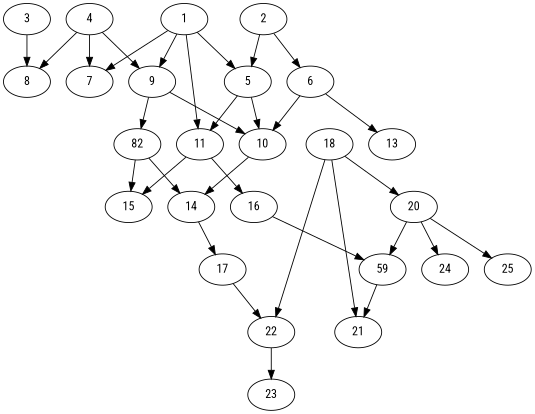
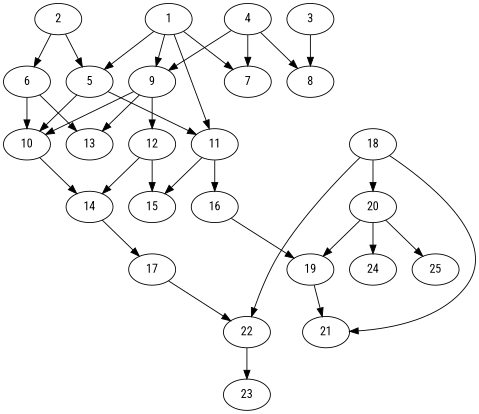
none -> (124, 110)
(137, 144) -> (152, 144)
(383, 270) -> (310, 270)
